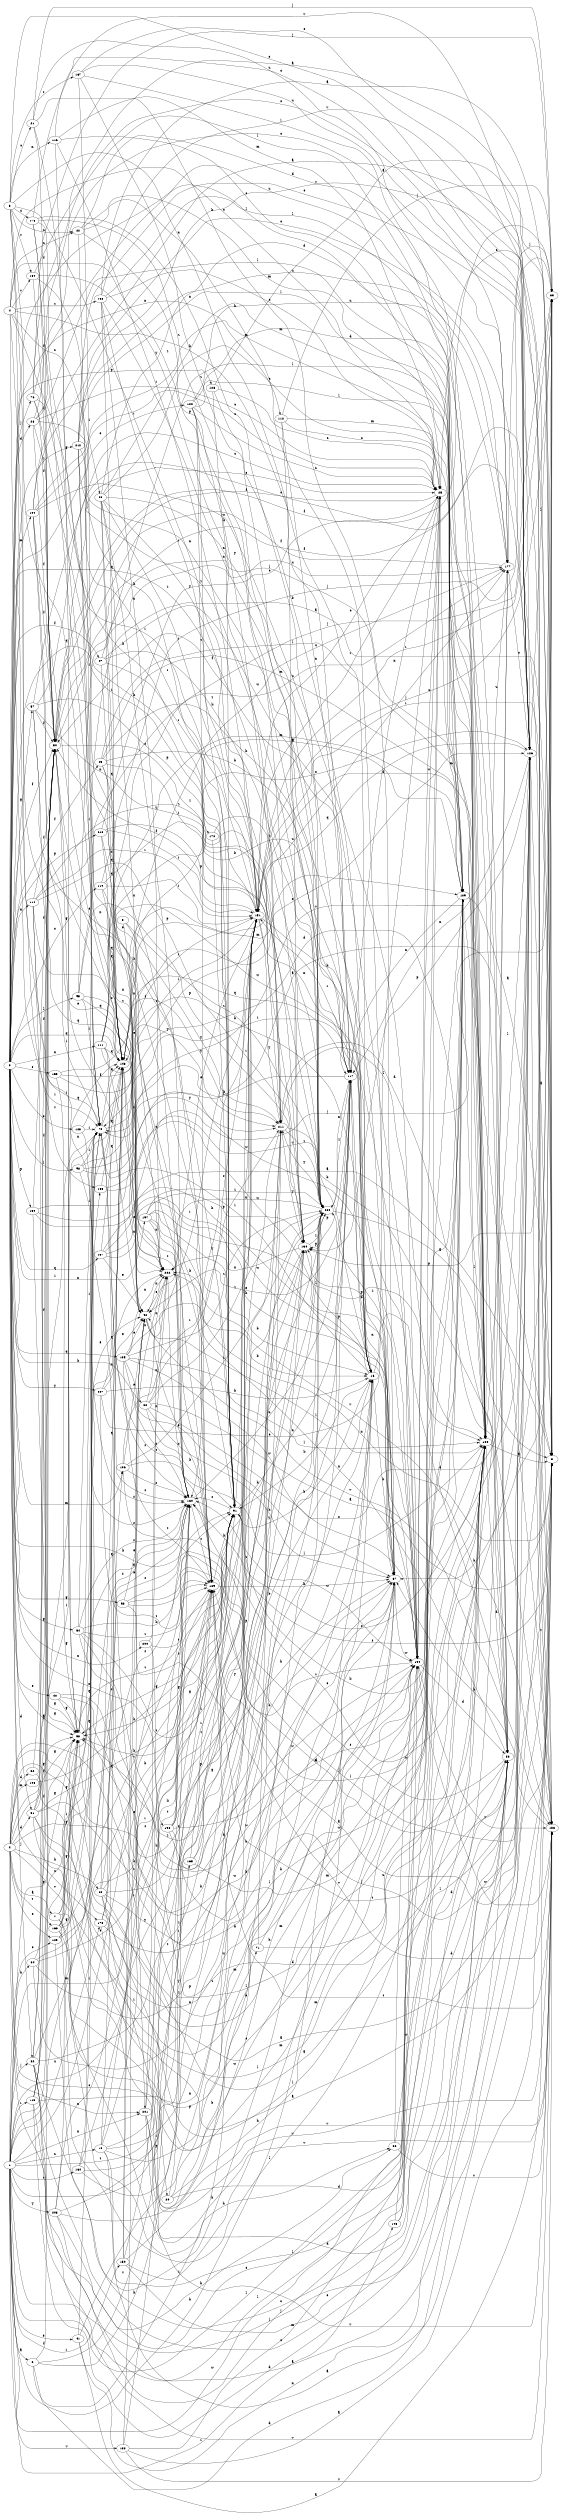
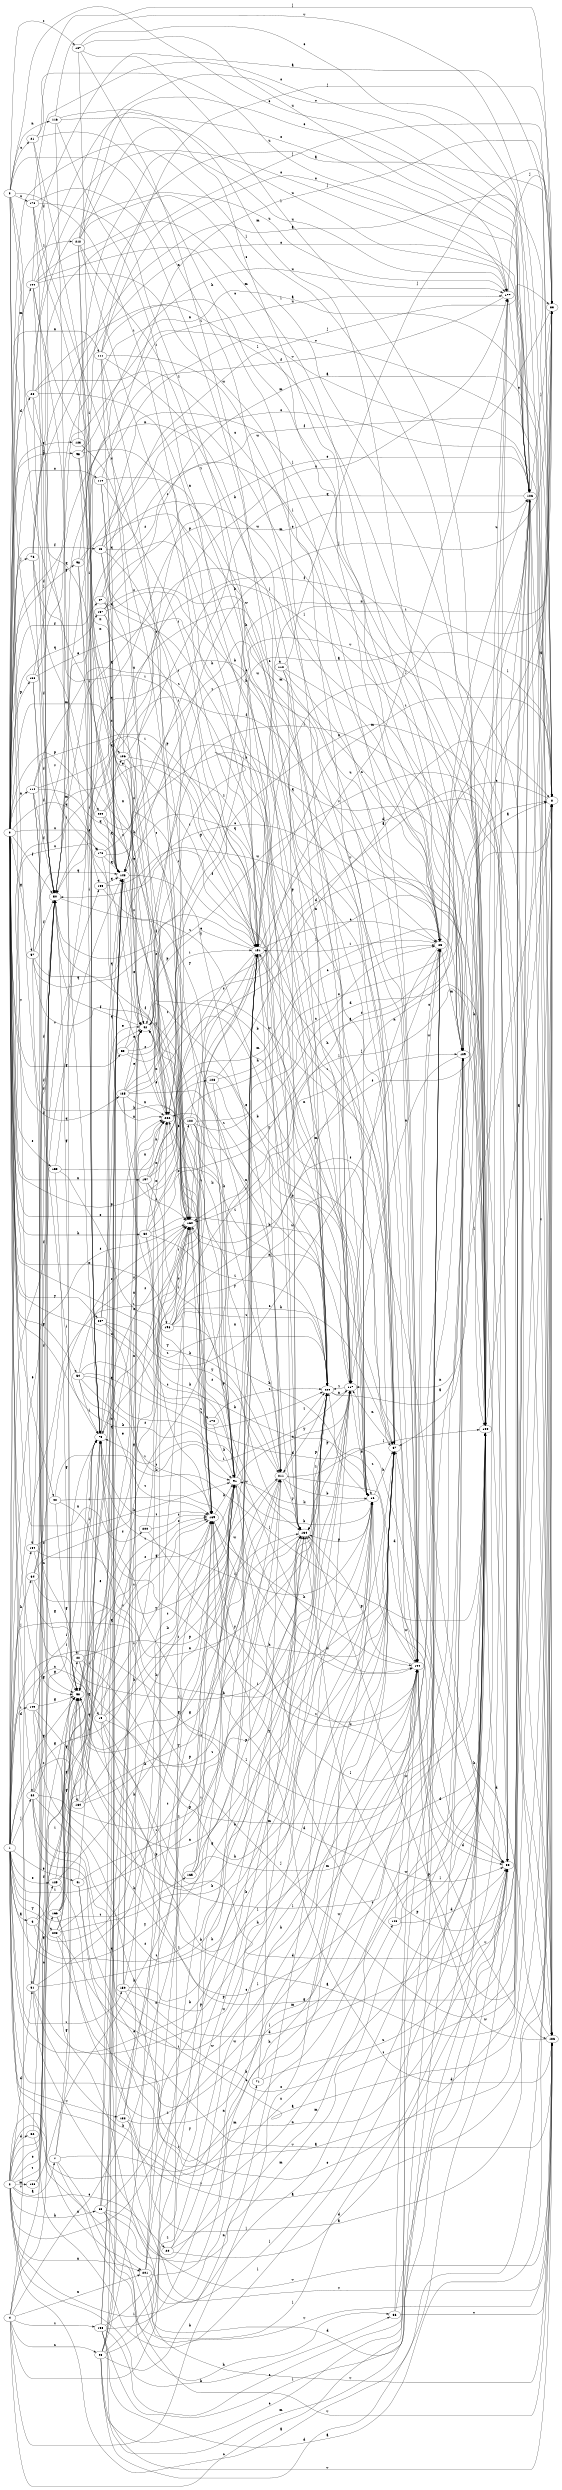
(112, 690) -> (112, 1334)
(123, 920) -> none
none -> (249, 1910)
(431, 2297) -> none
